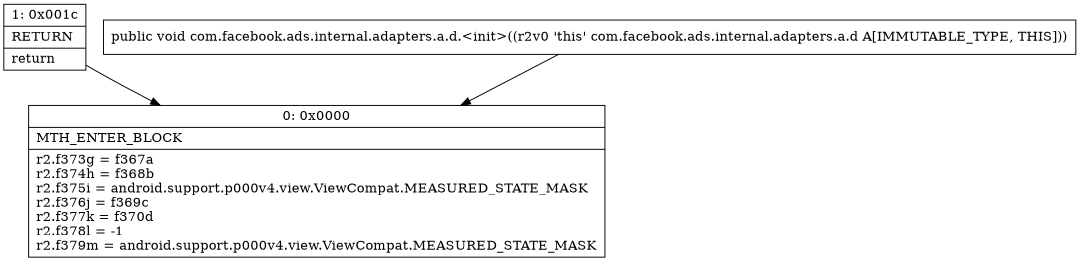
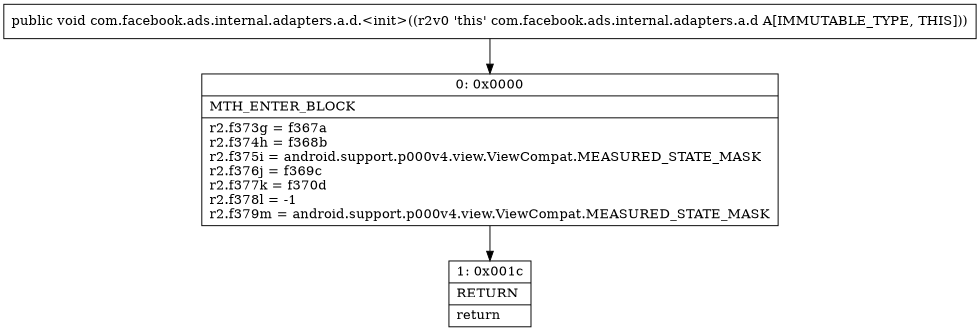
(119, 83) -> (490, 239)
